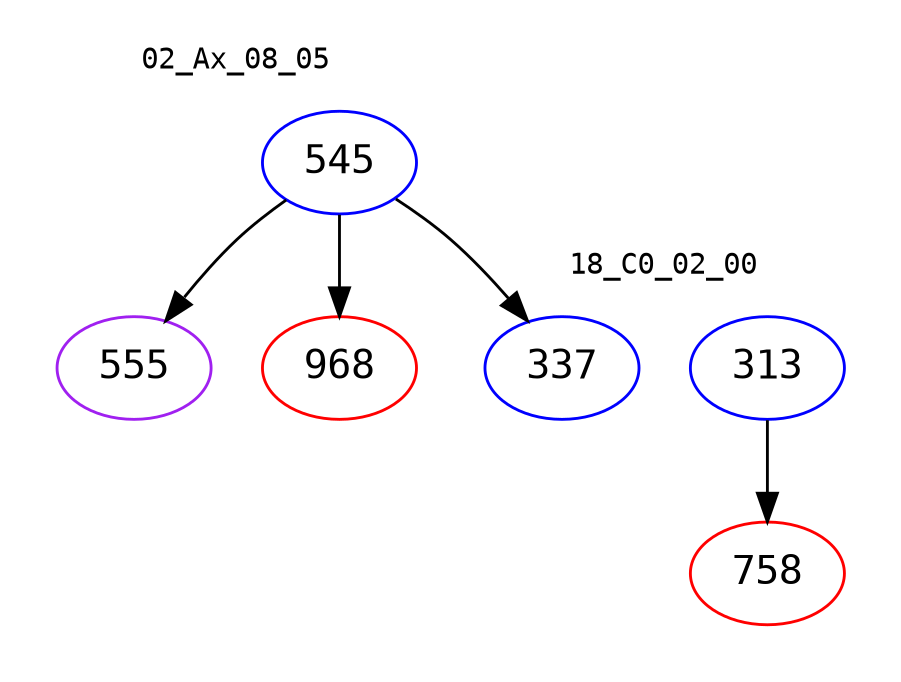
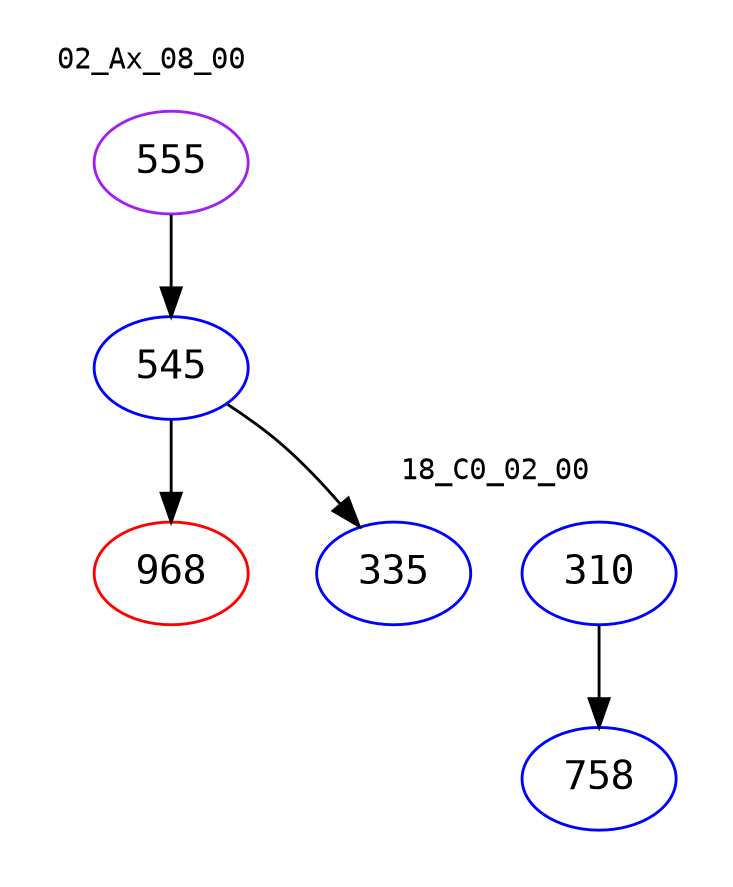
(237, 61) -> (153, 61)
(232, 245) -> (171, 251)
(562, 368) -> (394, 573)
(767, 368) -> (599, 573)
(767, 573) -> (599, 779)
